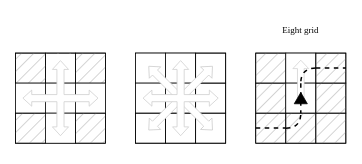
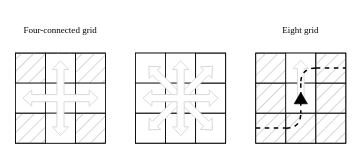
none -> (60, 30)
